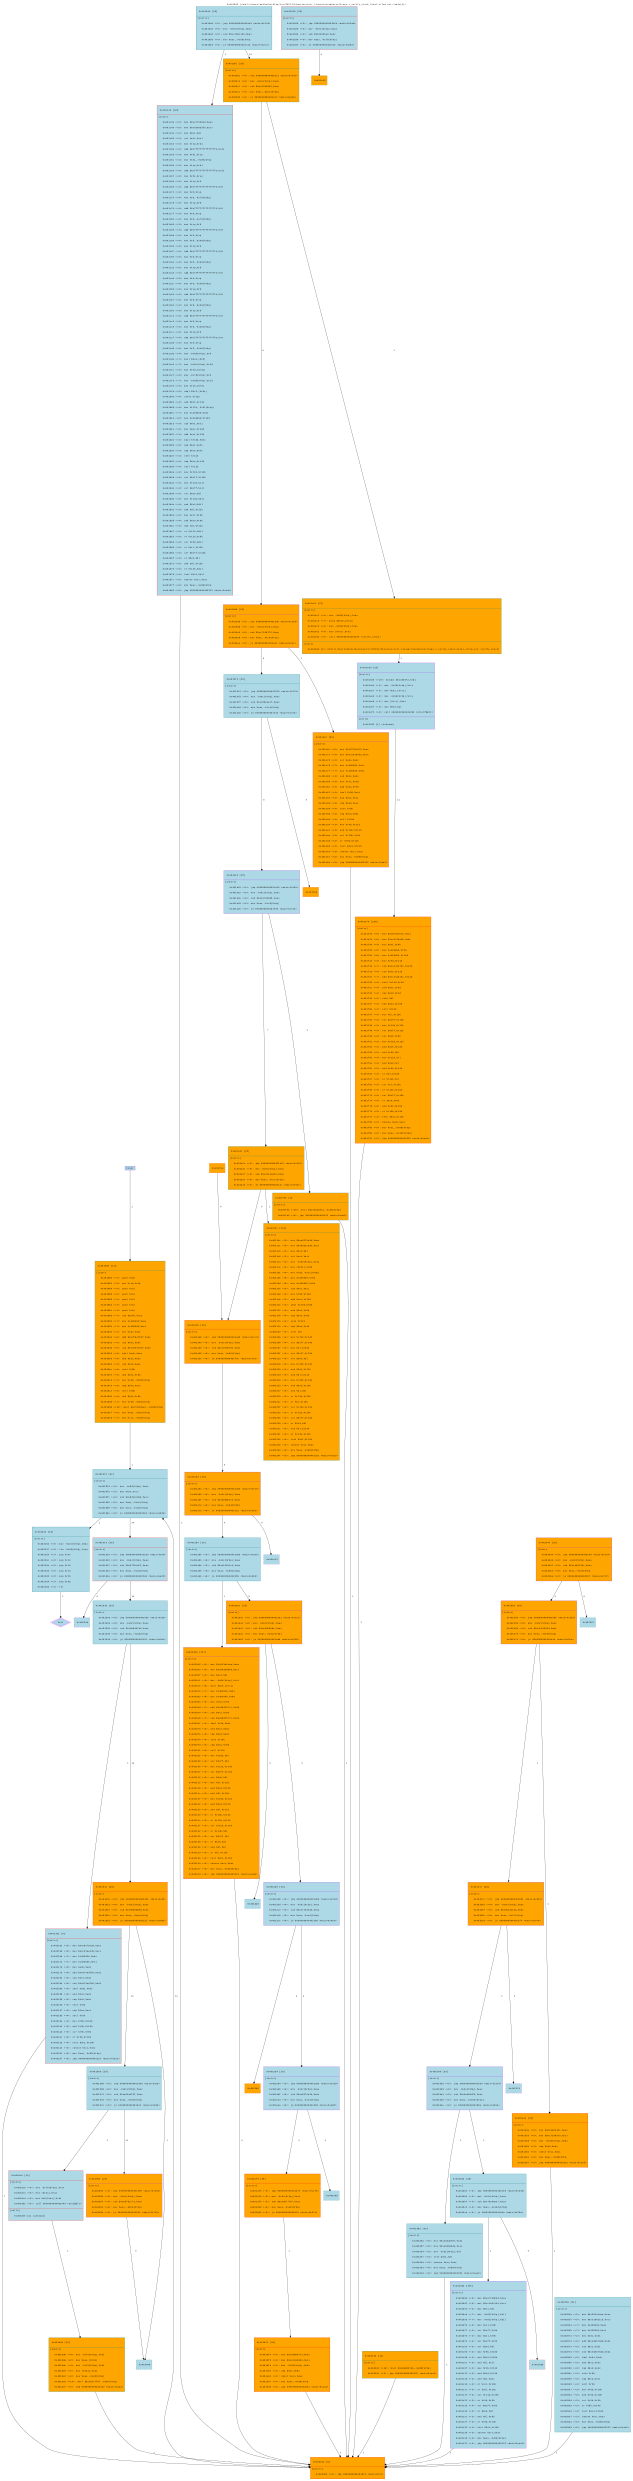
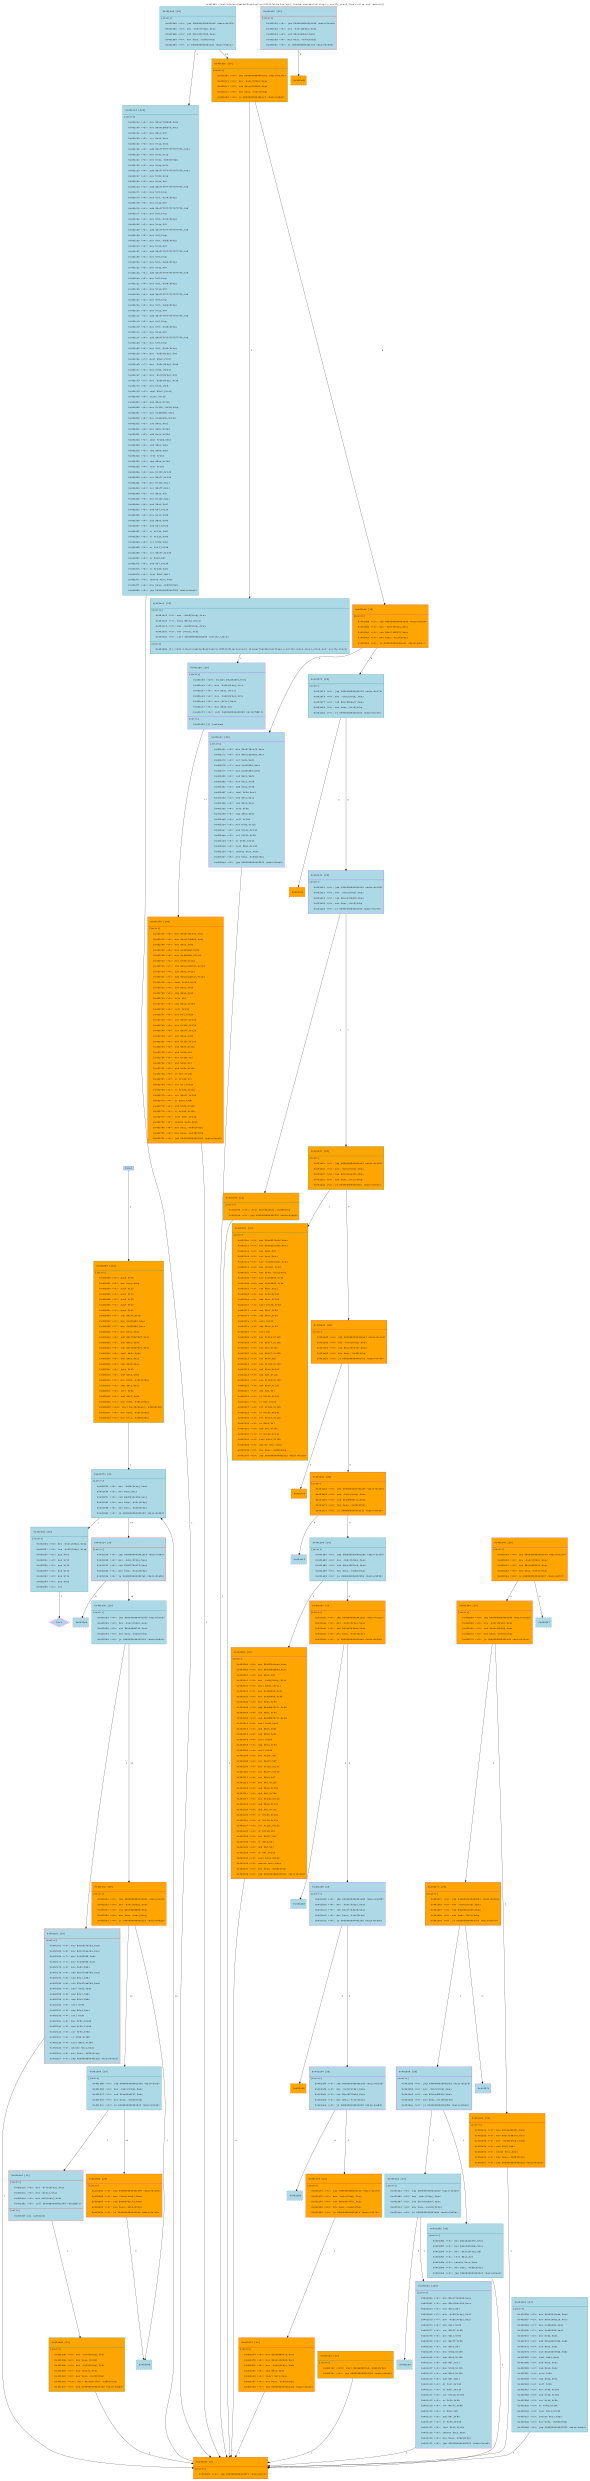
(195, 350) -> (161, 350)
(402, 626) -> (250, 626)
(351, 800) -> (247, 800)
(220, 1246) -> (321, 1425)
